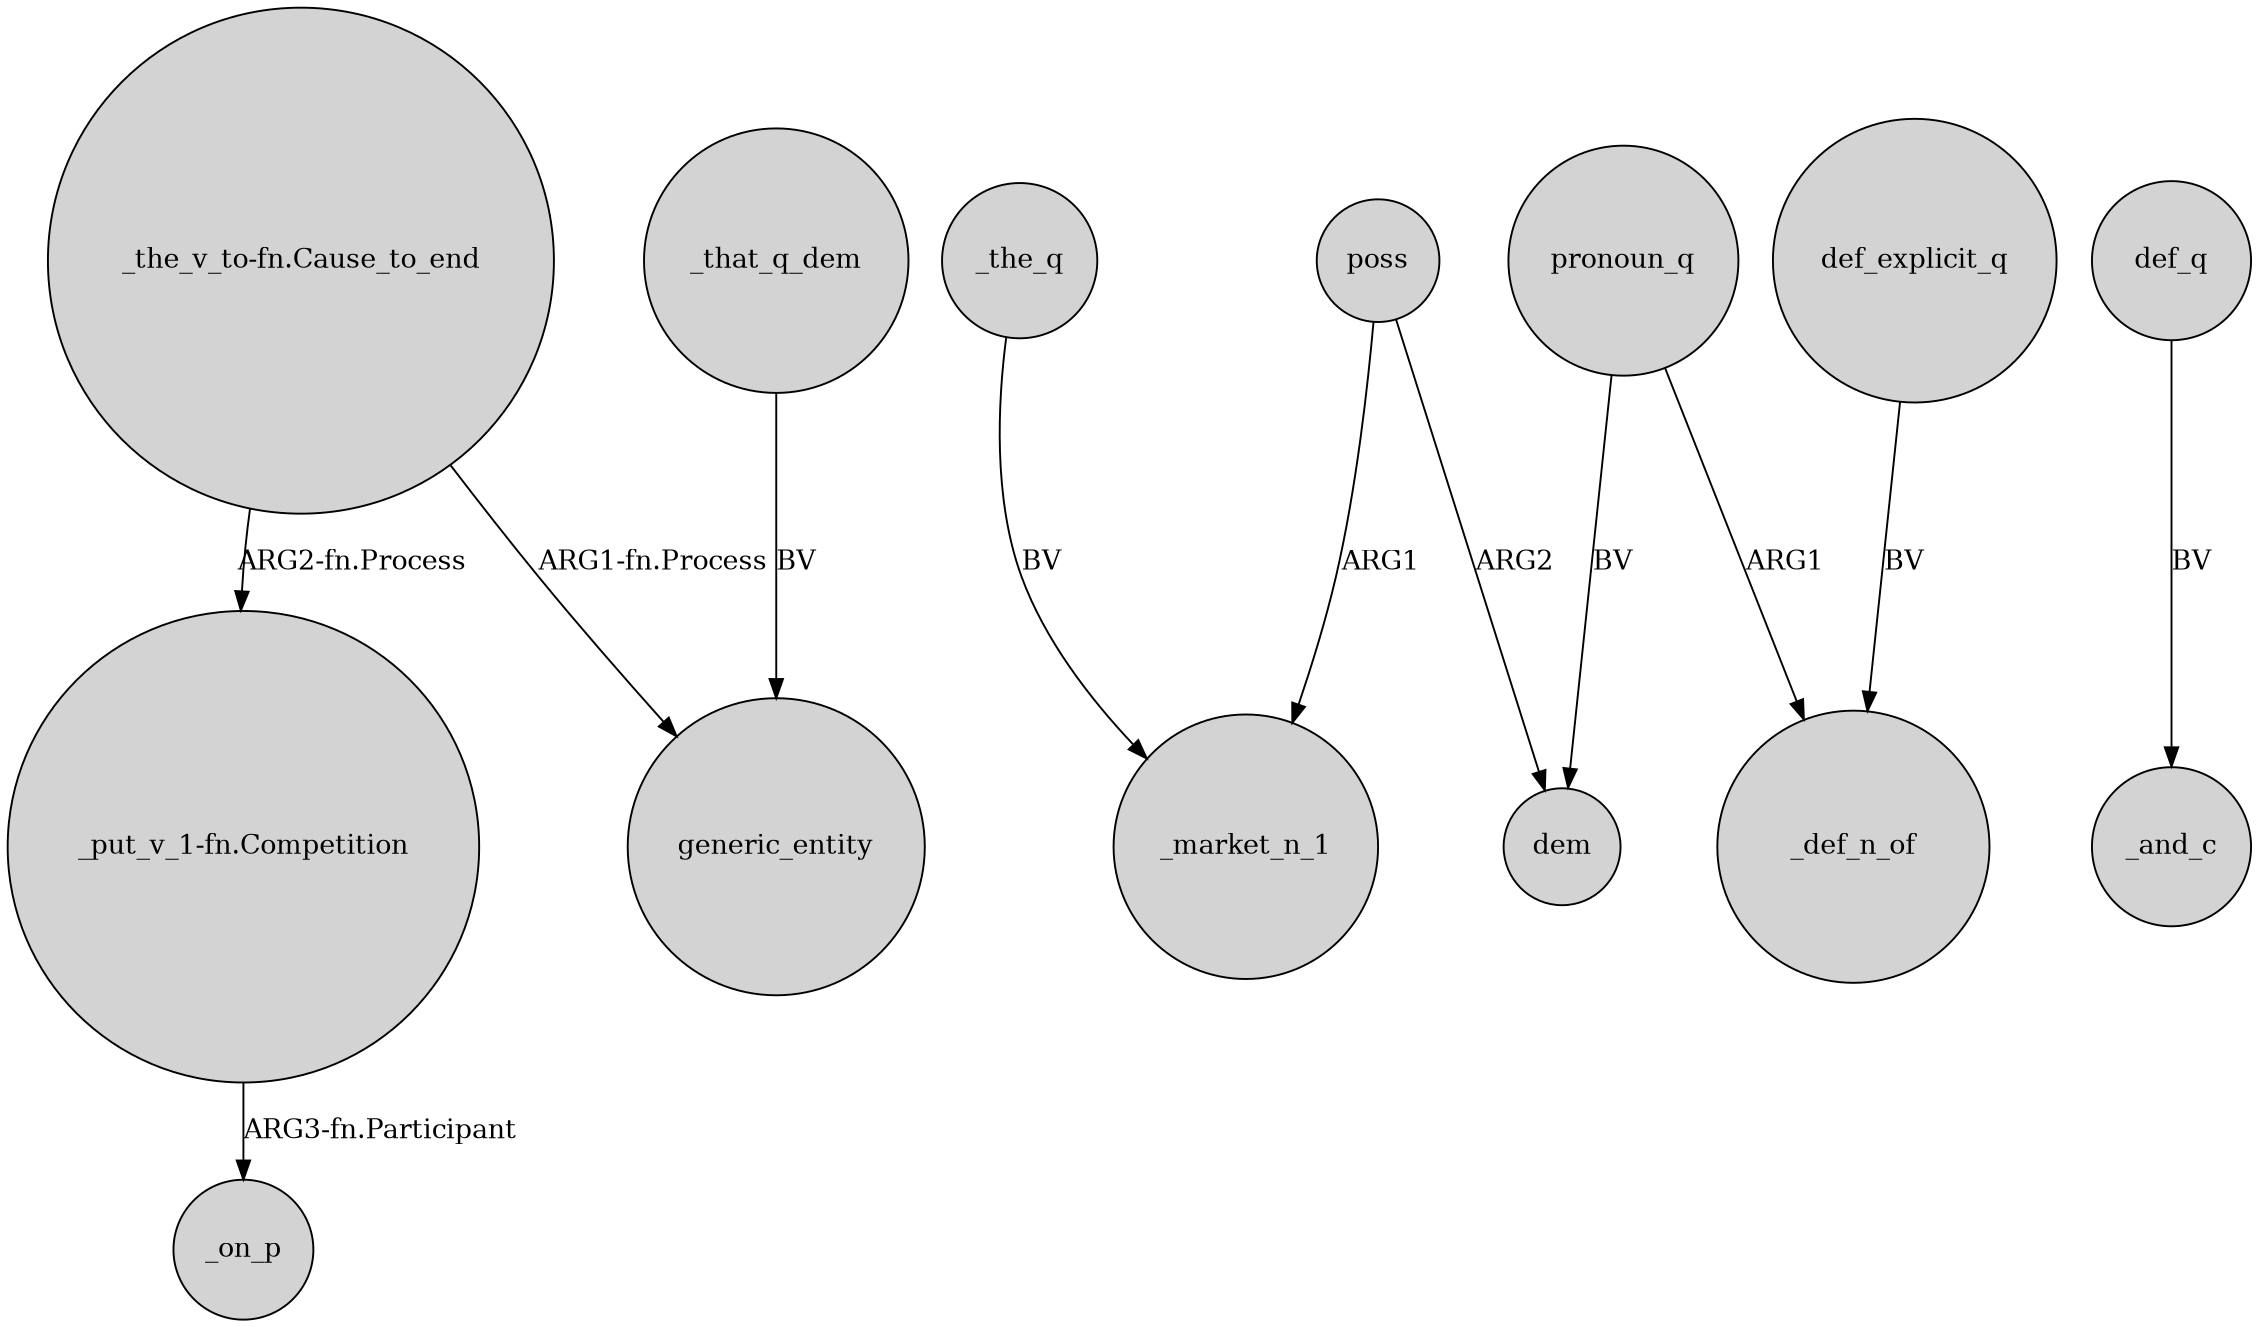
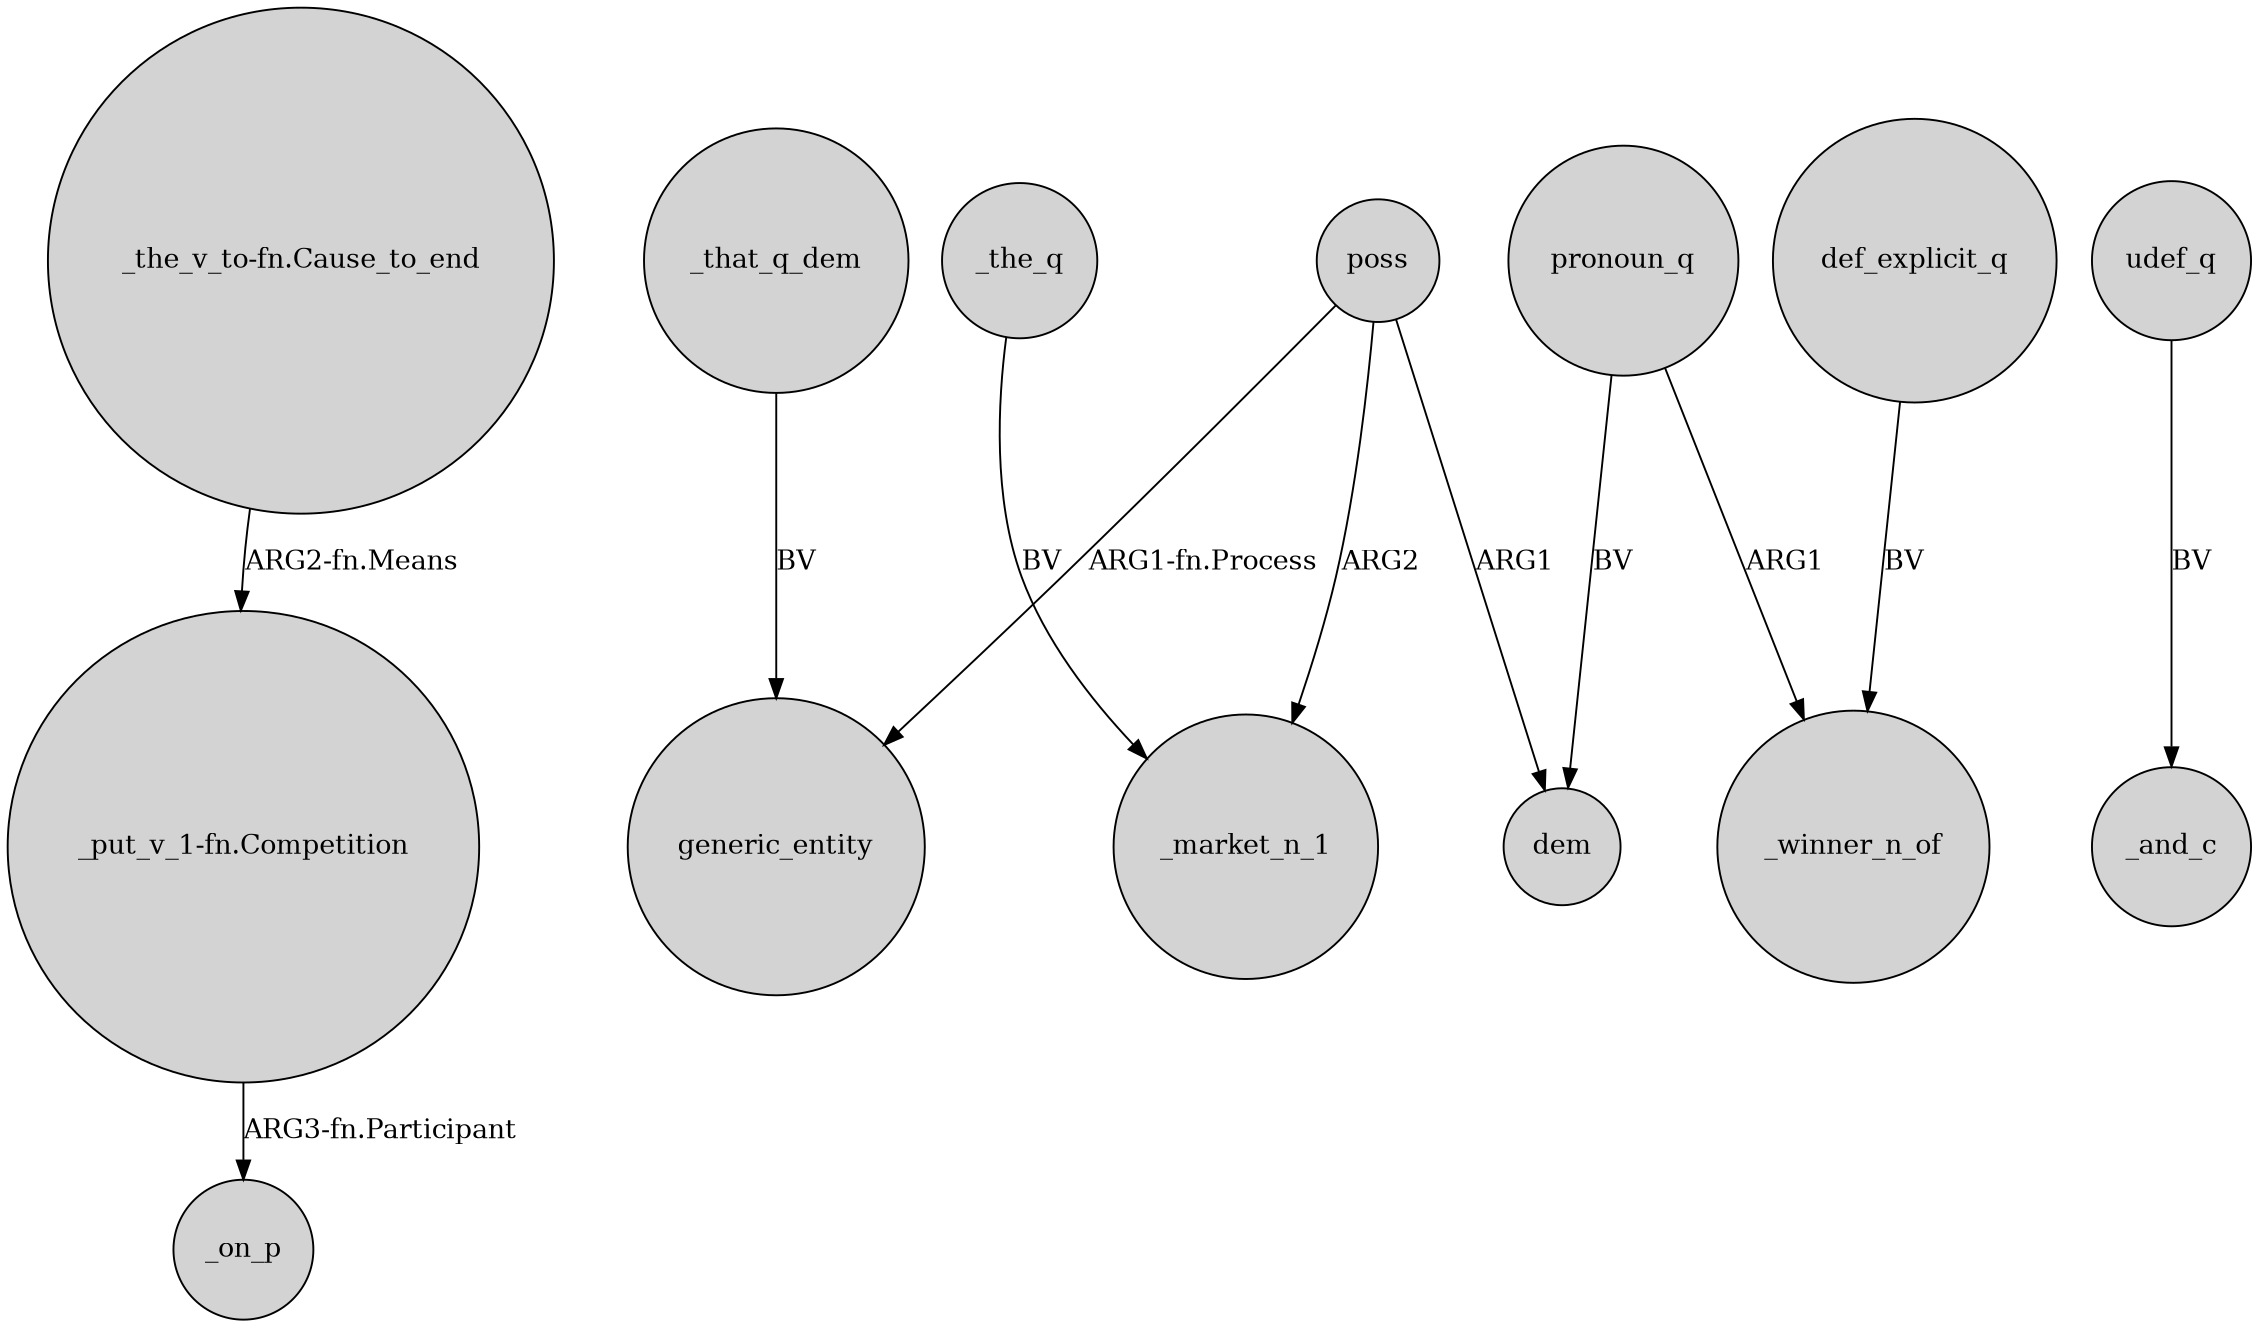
(2172, 261) -> (2172, 261)
(353, 562) -> (353, 562)
(1381, 562) -> (1381, 562)
(1515, 562) -> (1515, 562)
(554, 596) -> (1119, 521)
(1853, 847) -> (1853, 847)
